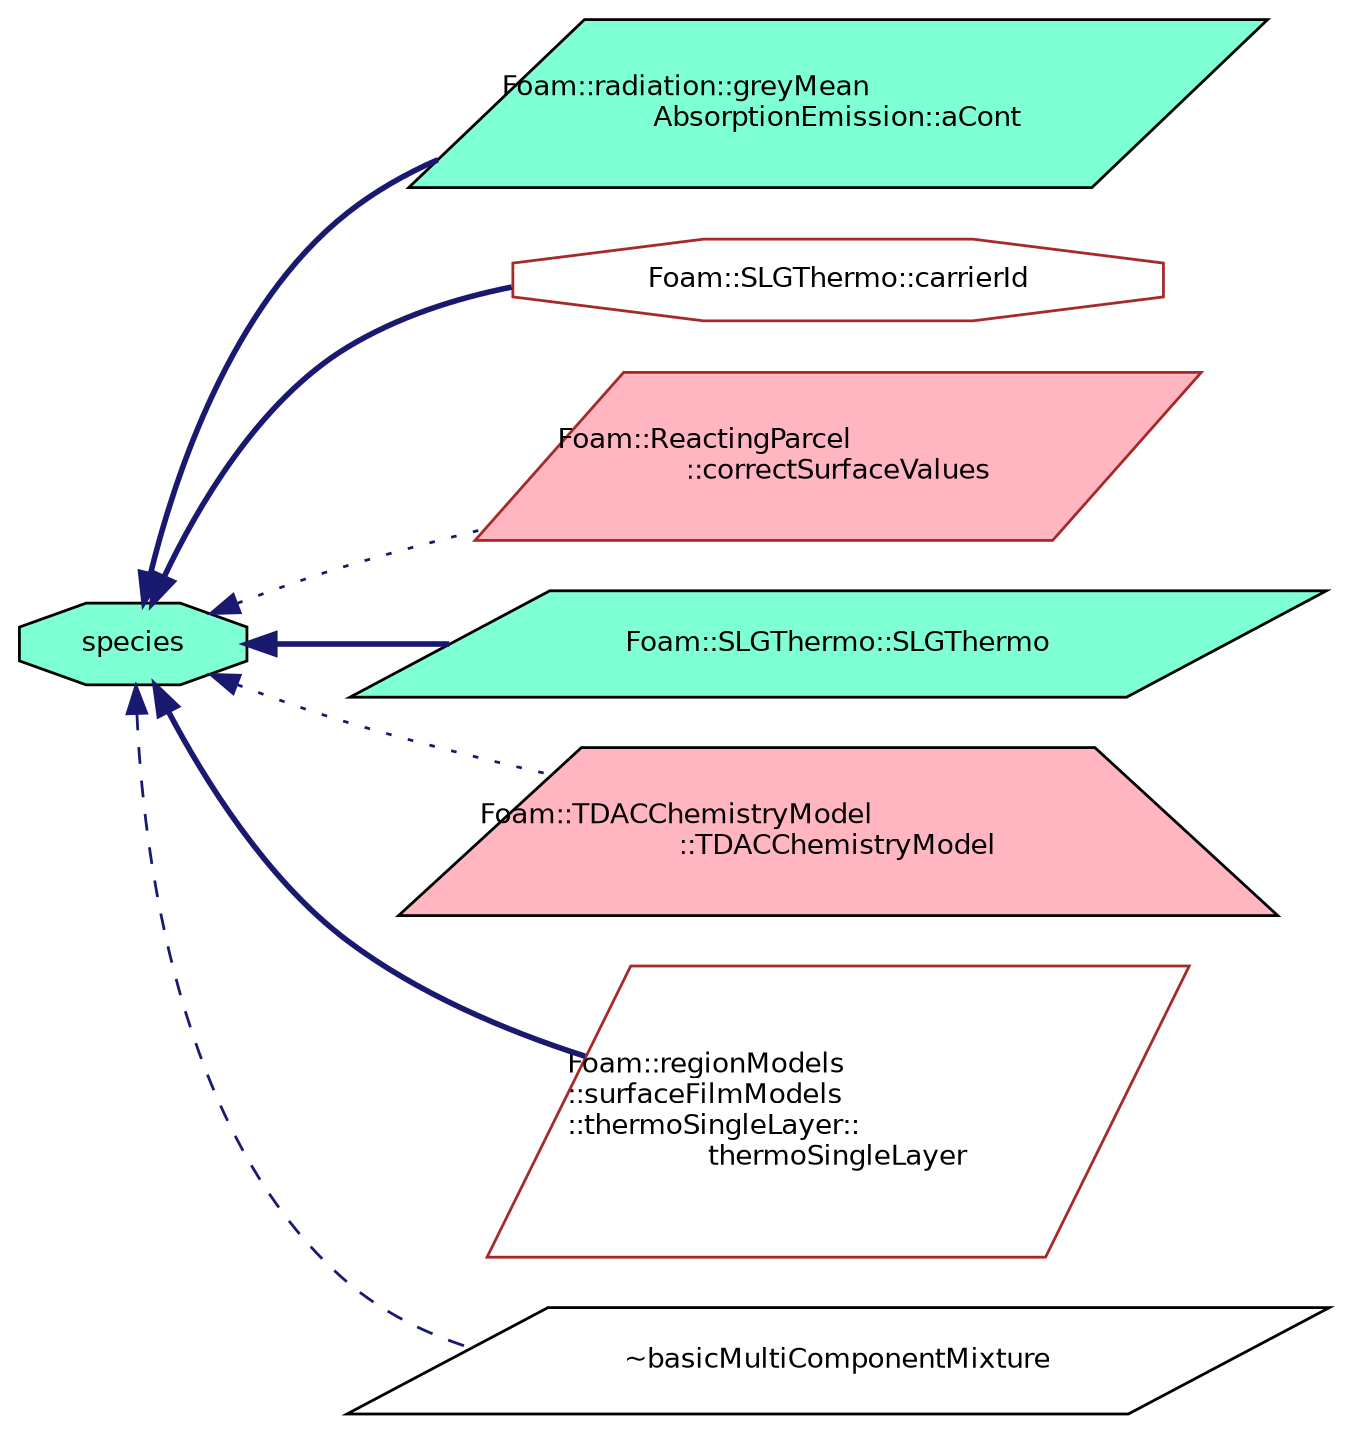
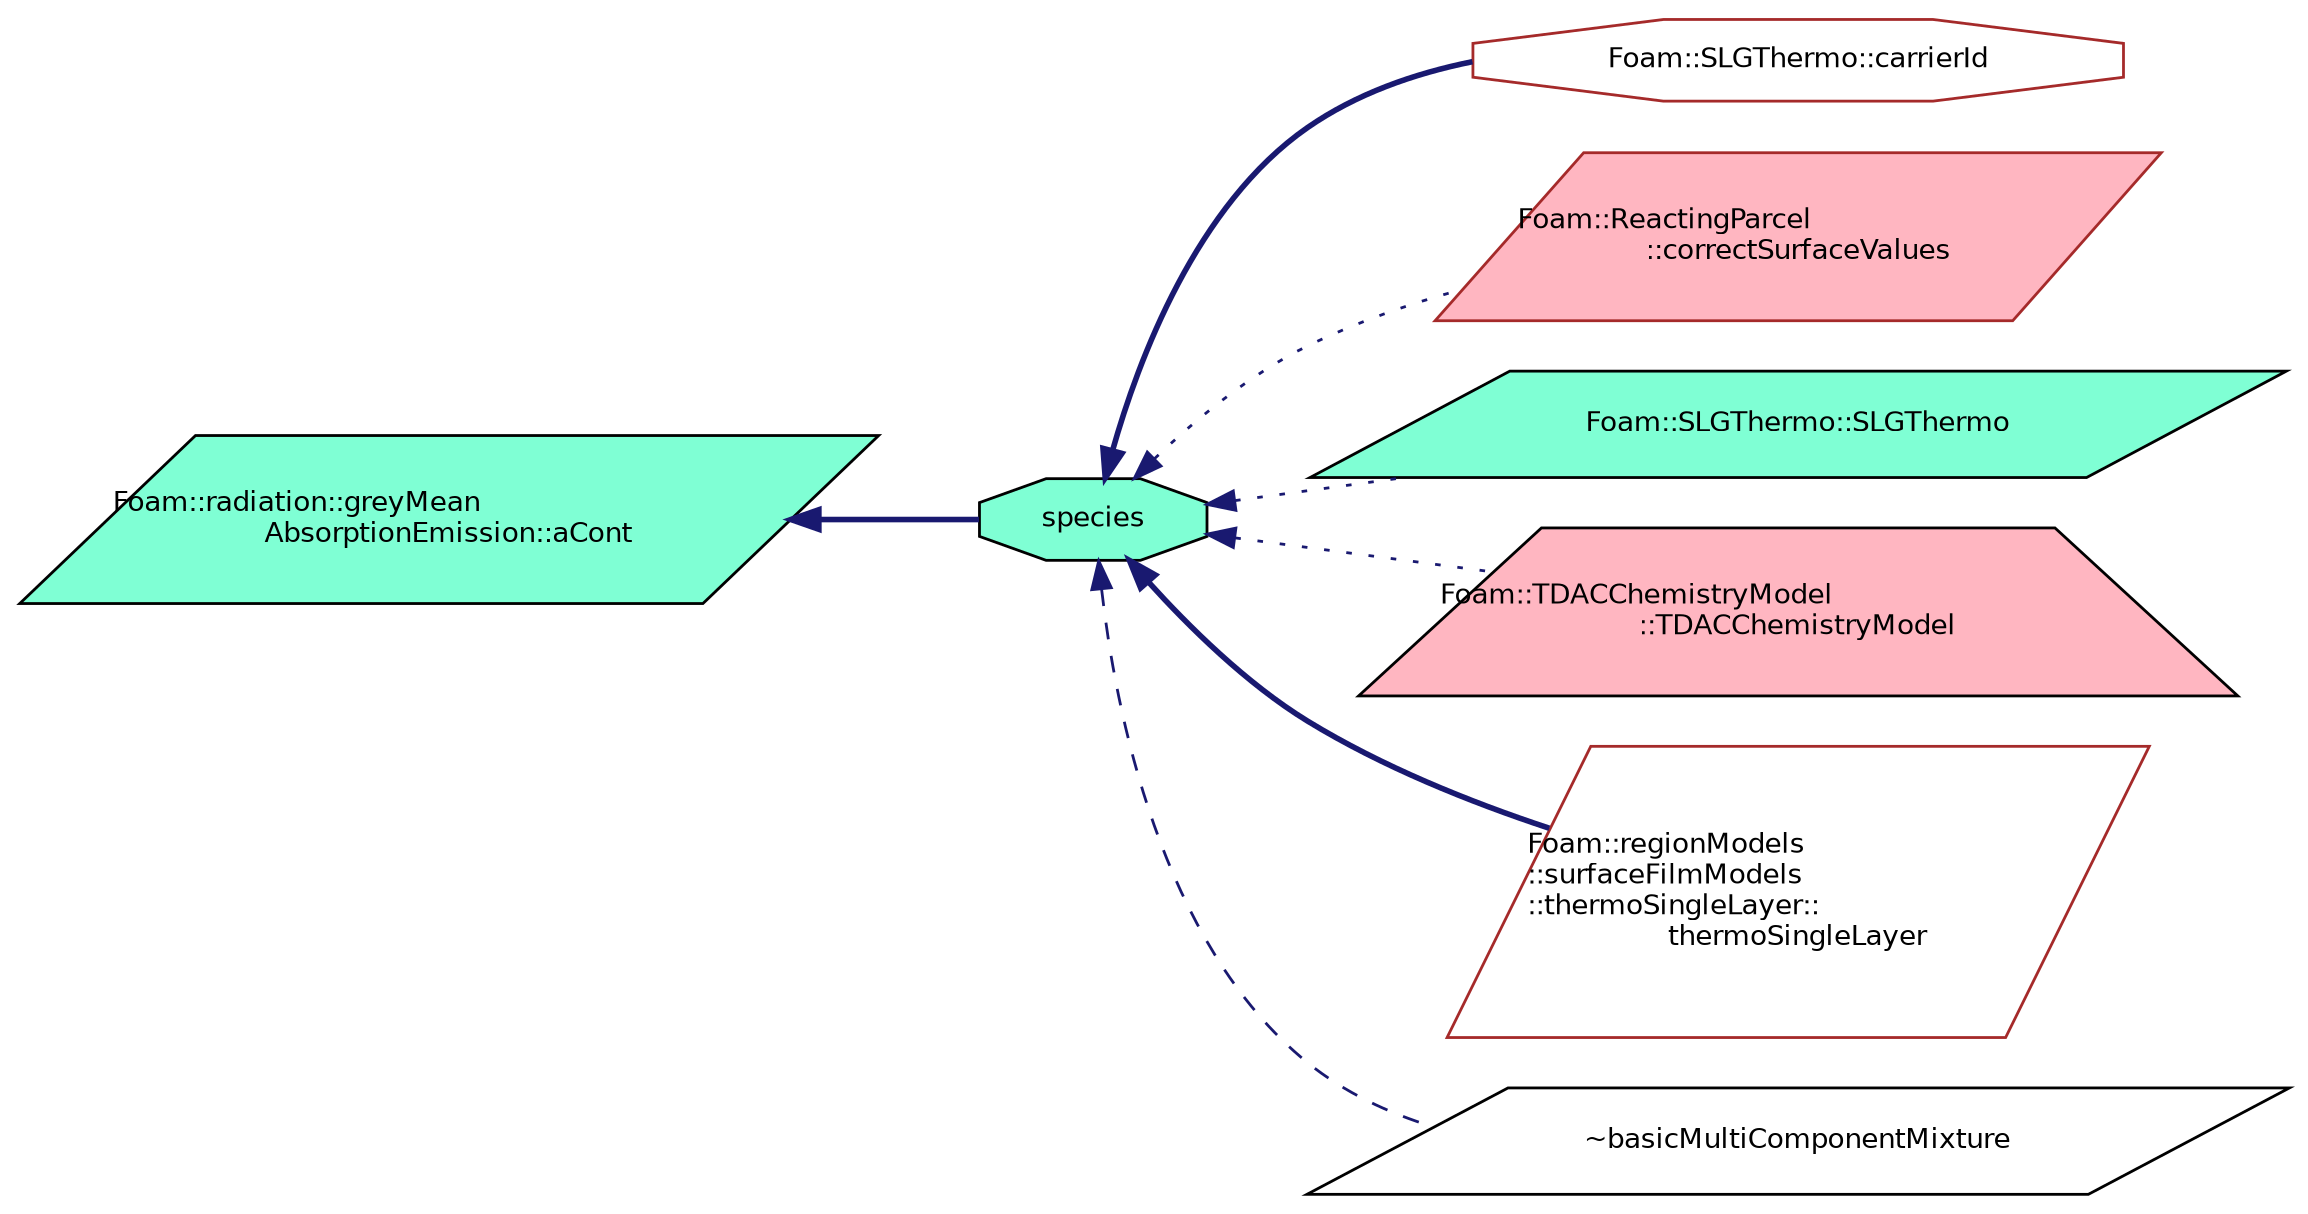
(247, 332) -> (899, 520)
(362, 644) -> (1320, 489)
